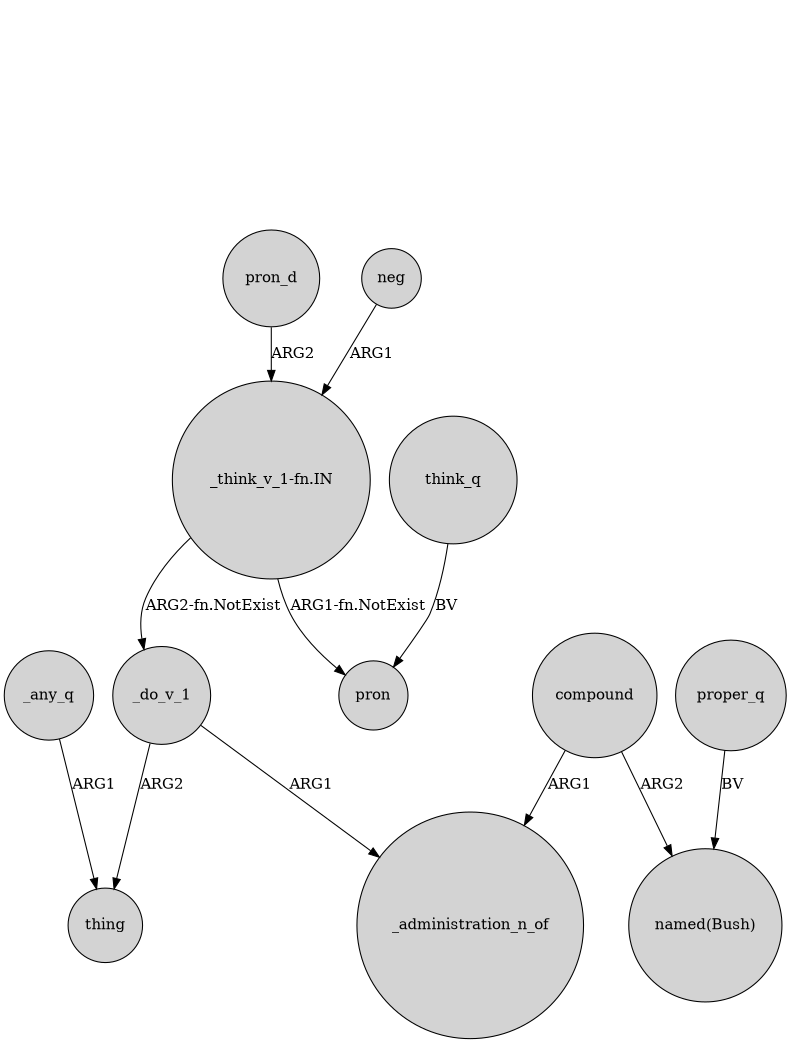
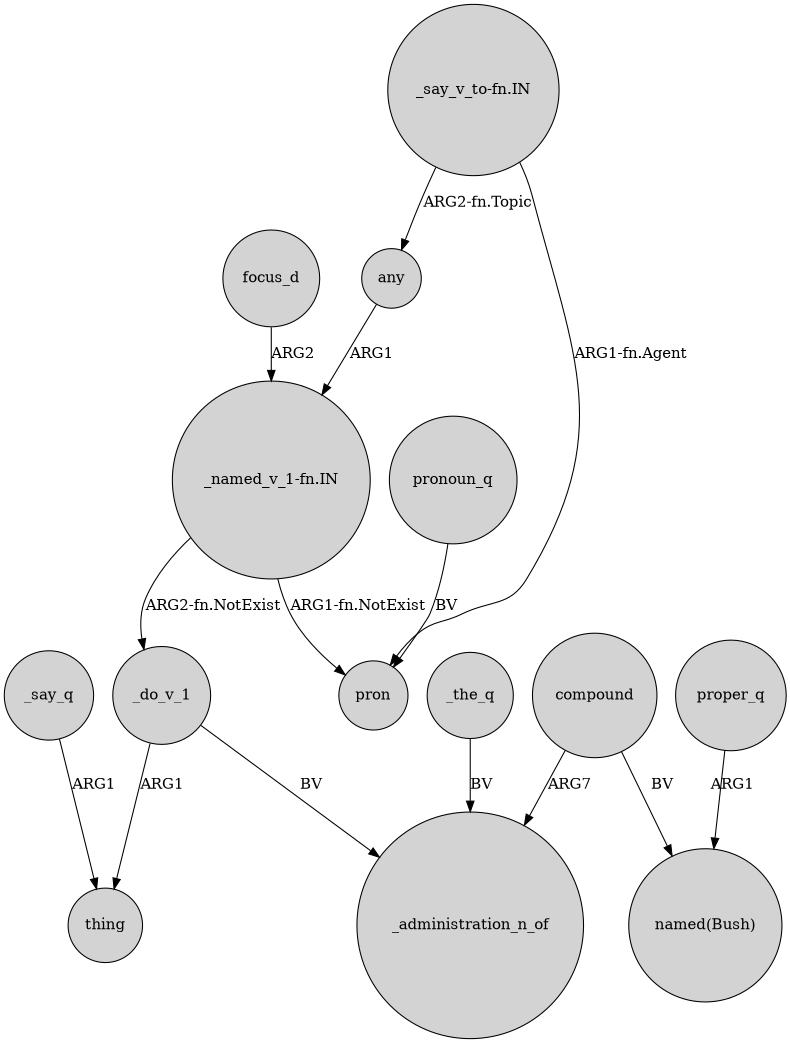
none -> (473, 90)
(271, 278) -> (271, 278)
(392, 278) -> (392, 278)
(271, 480) -> (271, 480)
(453, 480) -> (453, 480)
(49, 695) -> (49, 695)
none -> (470, 695)
(162, 785) -> (162, 785)
(311, 785) -> (311, 785)
(570, 785) -> (570, 785)
(662, 785) -> (662, 785)
(732, 785) -> (732, 785)
